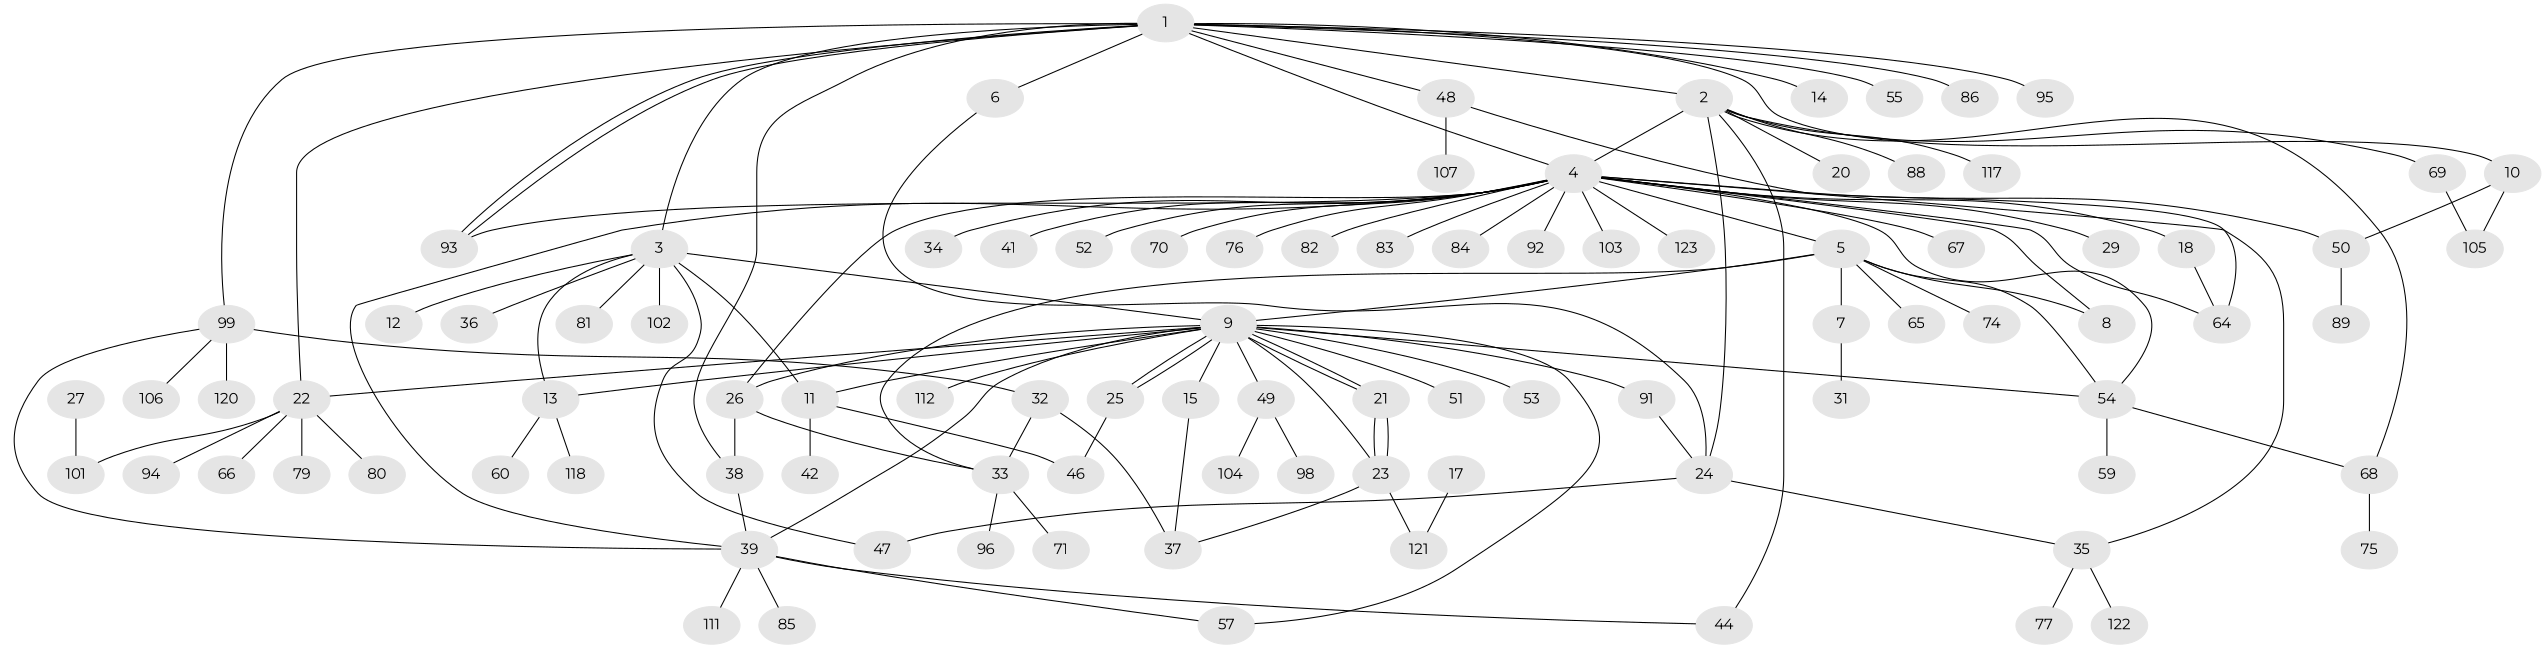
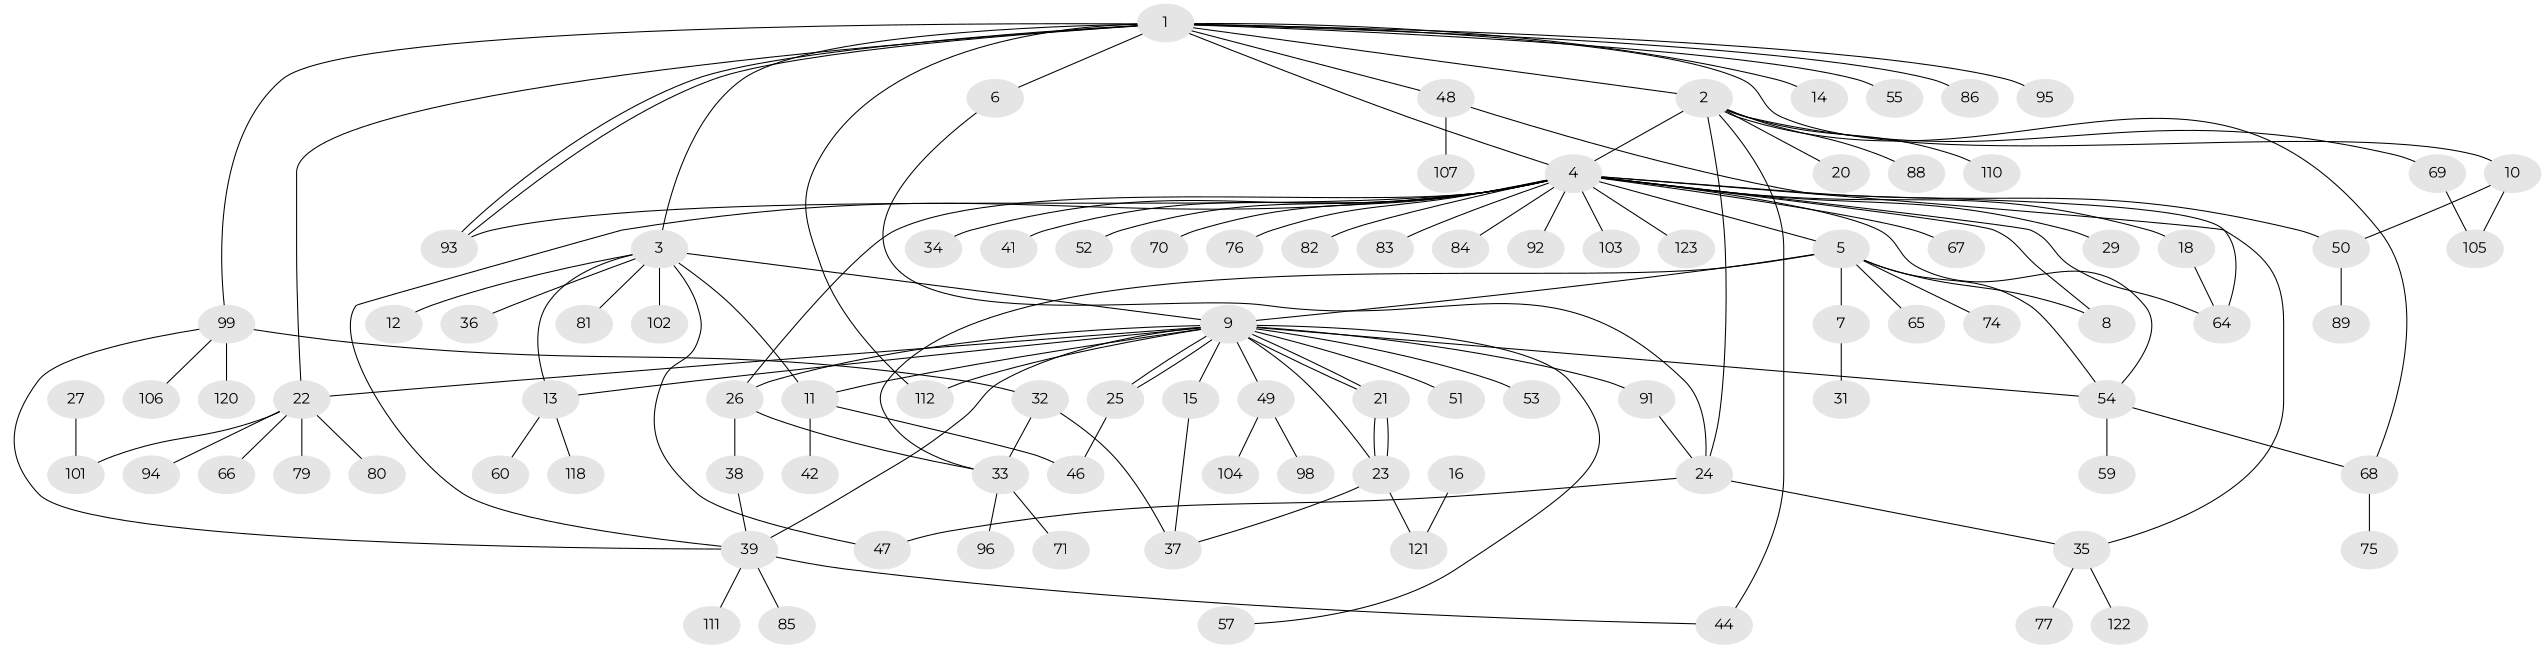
(782, 115) -> (849, 119)
(1992, 174) -> (1992, 174)
(1456, 475) -> (1456, 475)
(987, 591) -> none
